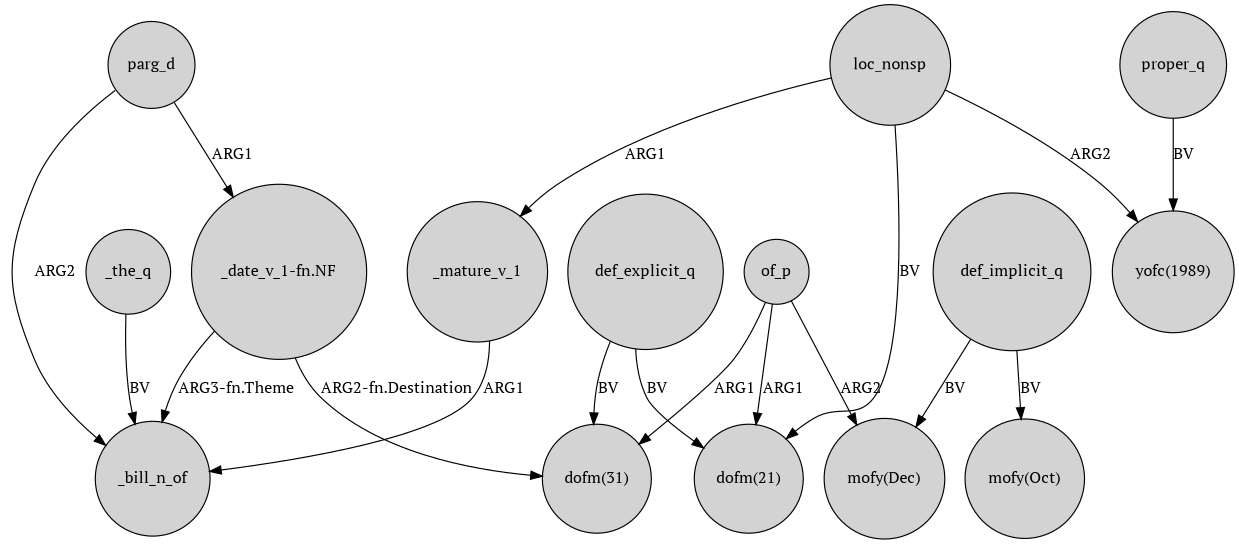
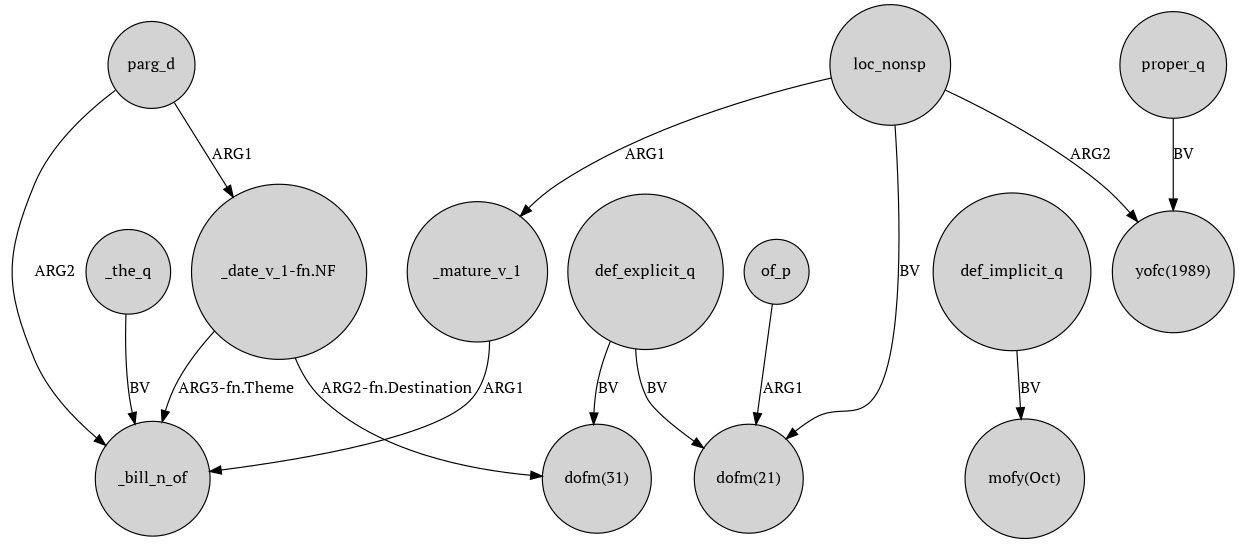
(716, 378) -> none
(884, 479) -> none
